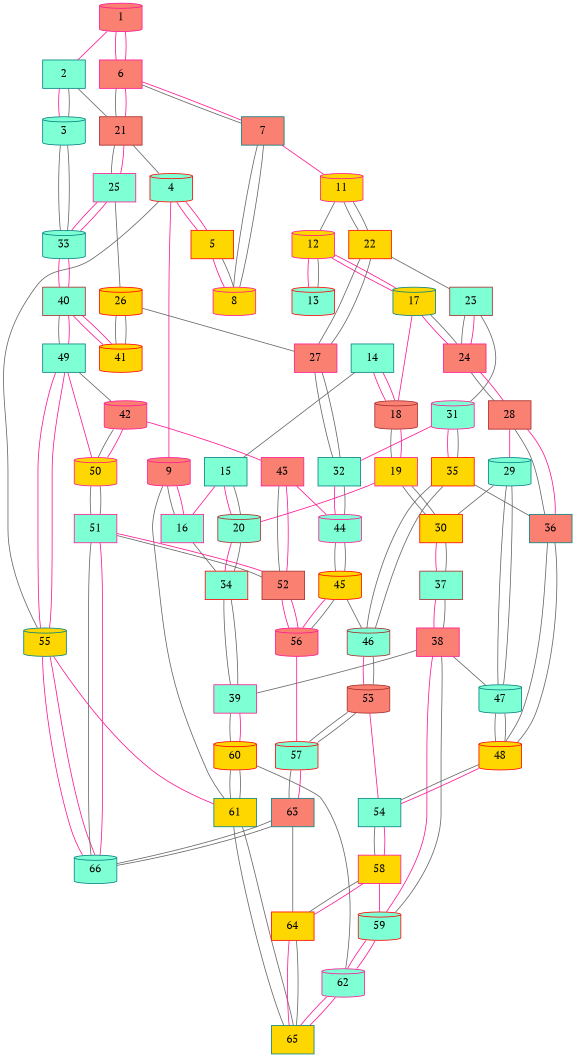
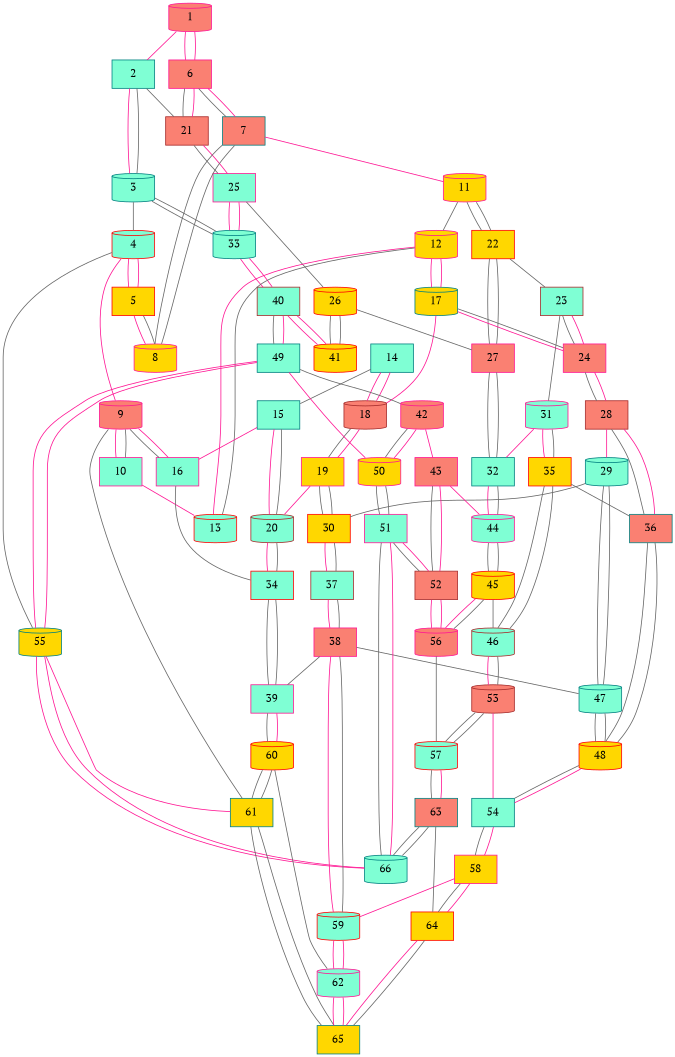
(146, 159) -> (133, 216)
none -> (121, 472)
(297, 699) -> (436, 699)
